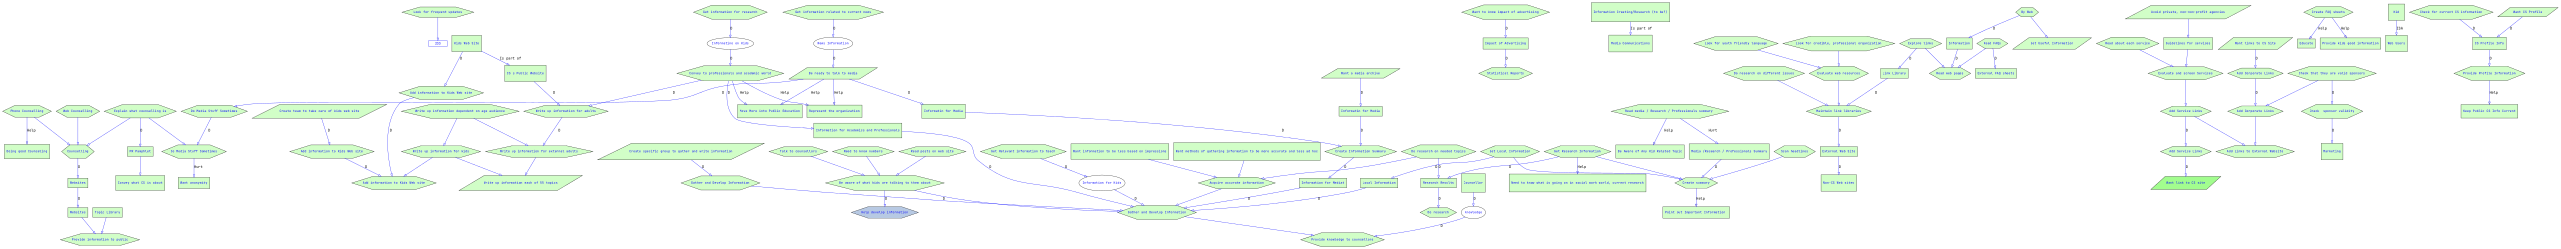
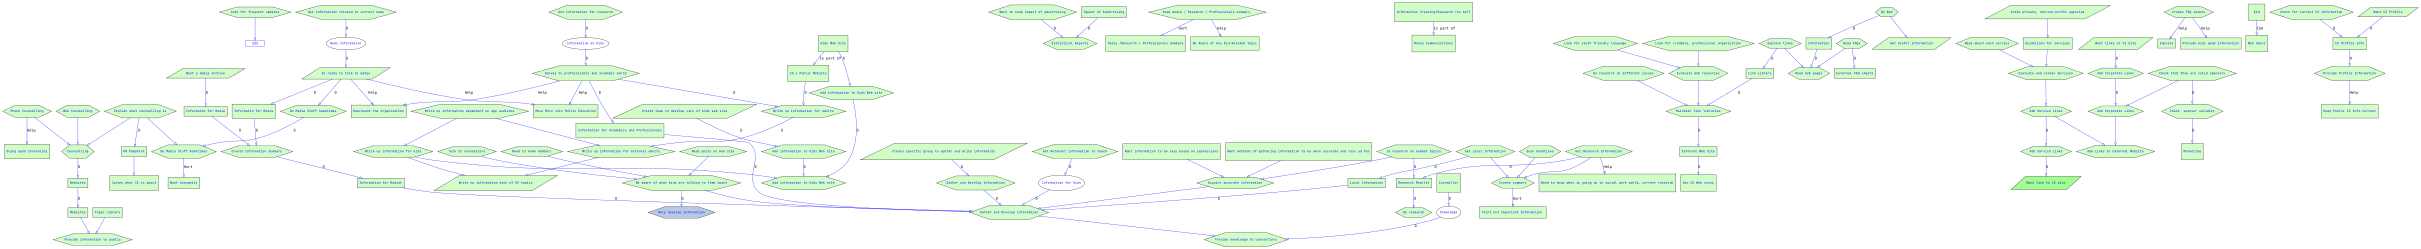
(1506, 27) -> (1051, 28)
(319, 111) -> (685, 111)
(1712, 168) -> none
(1701, 199) -> (1517, 199)
